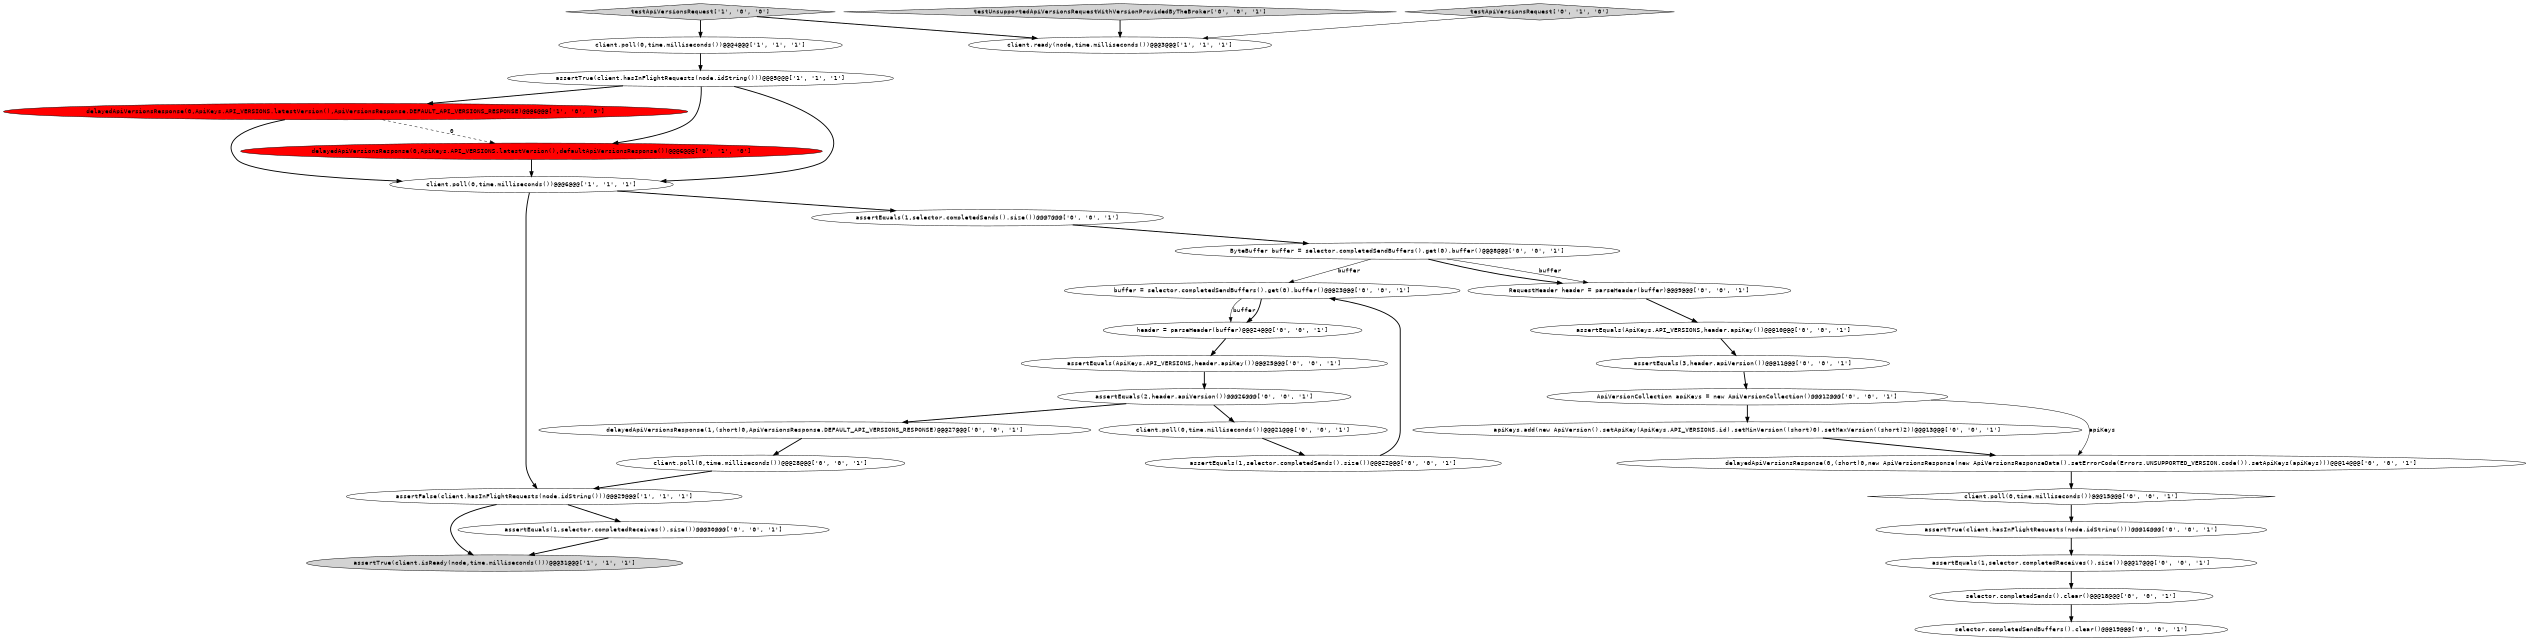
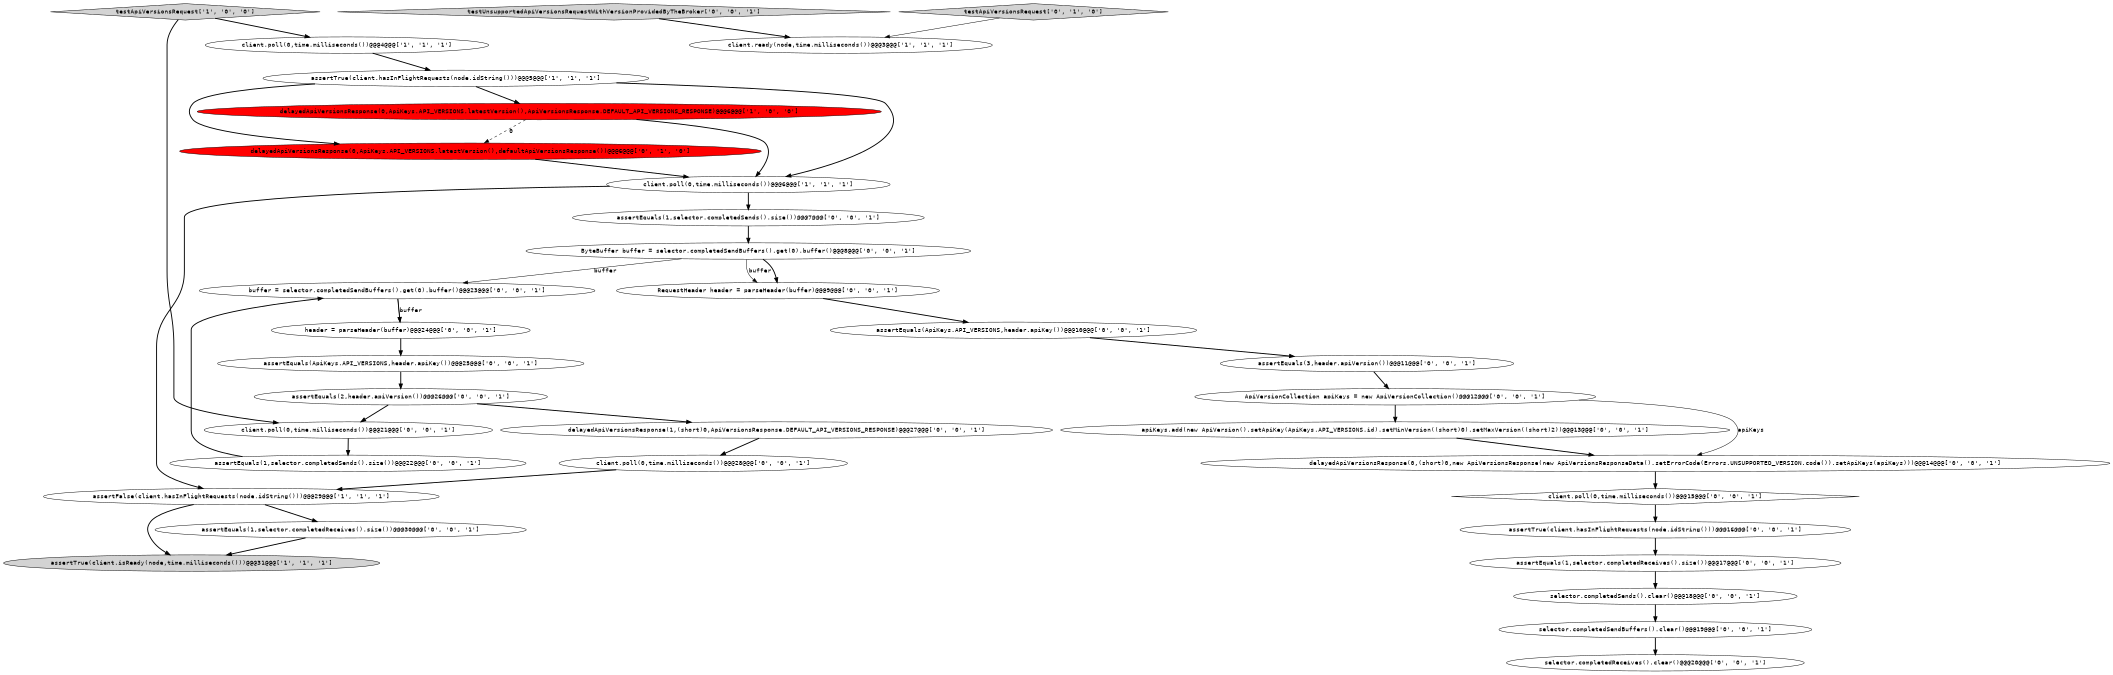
(895, 27) -> (167, 260)
none -> (1655, 663)
